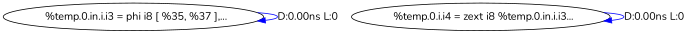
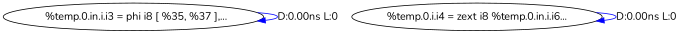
(481, 17) -> (477, 17)
